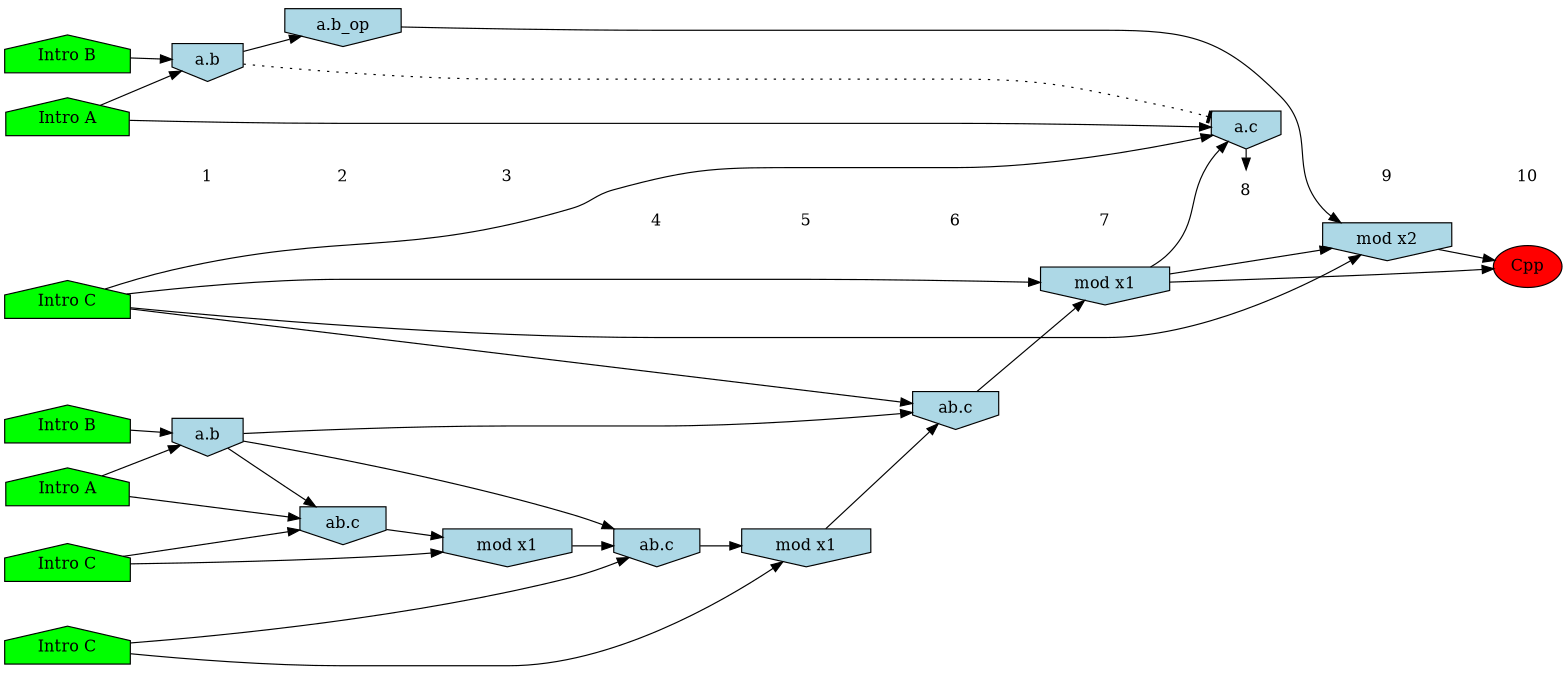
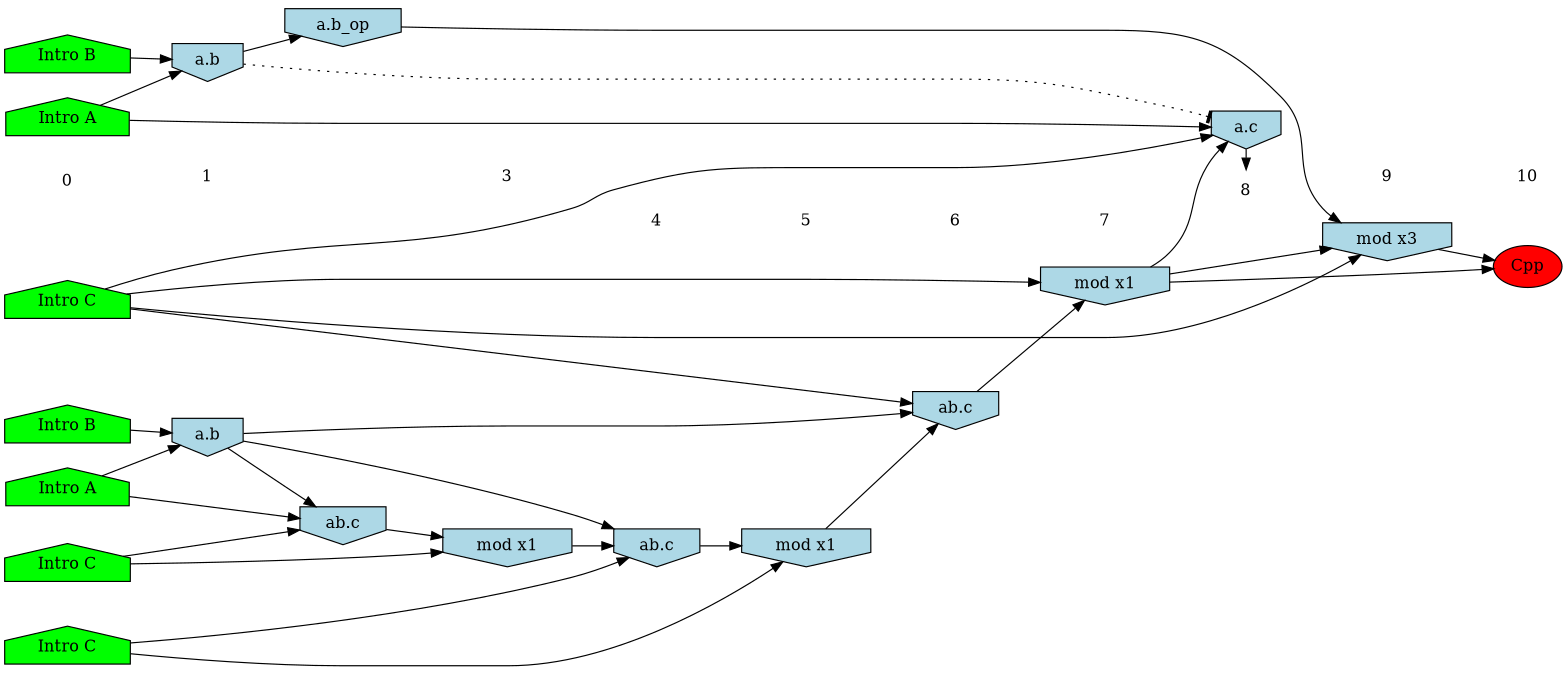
(343, 177) -> none
none -> (68, 182)
(1387, 240) -> (1387, 240)
